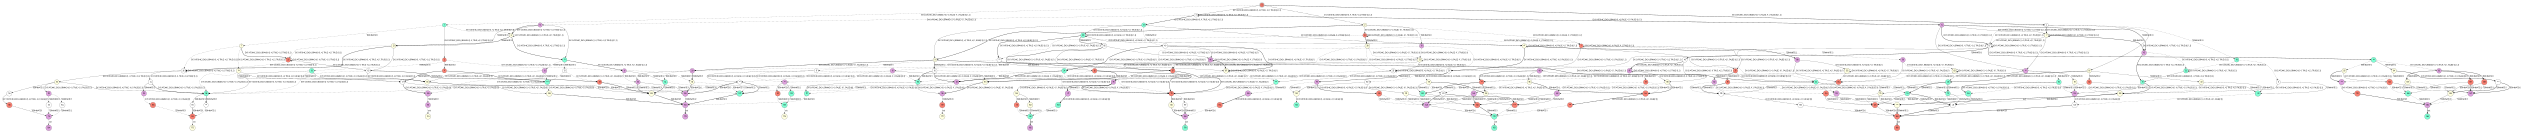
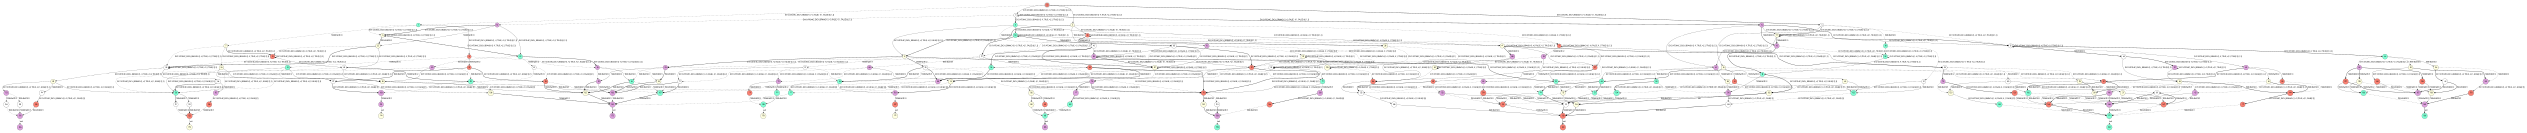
none -> (2054, 110)
